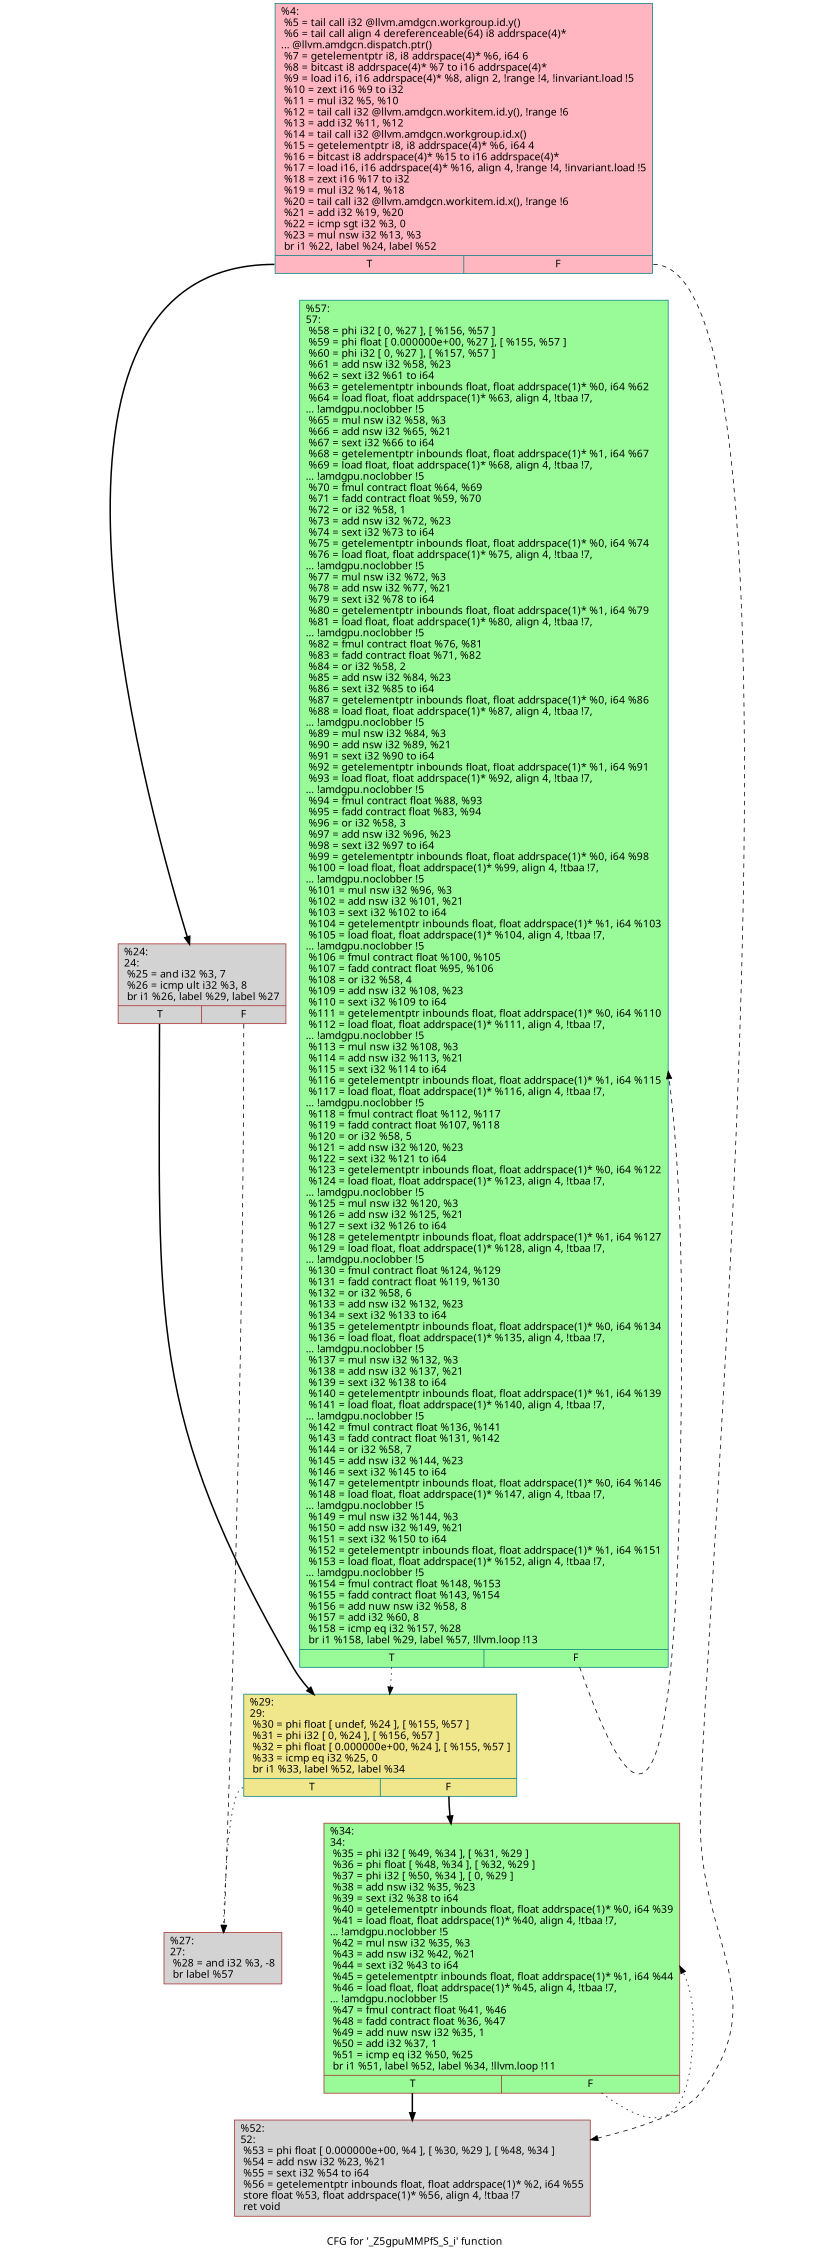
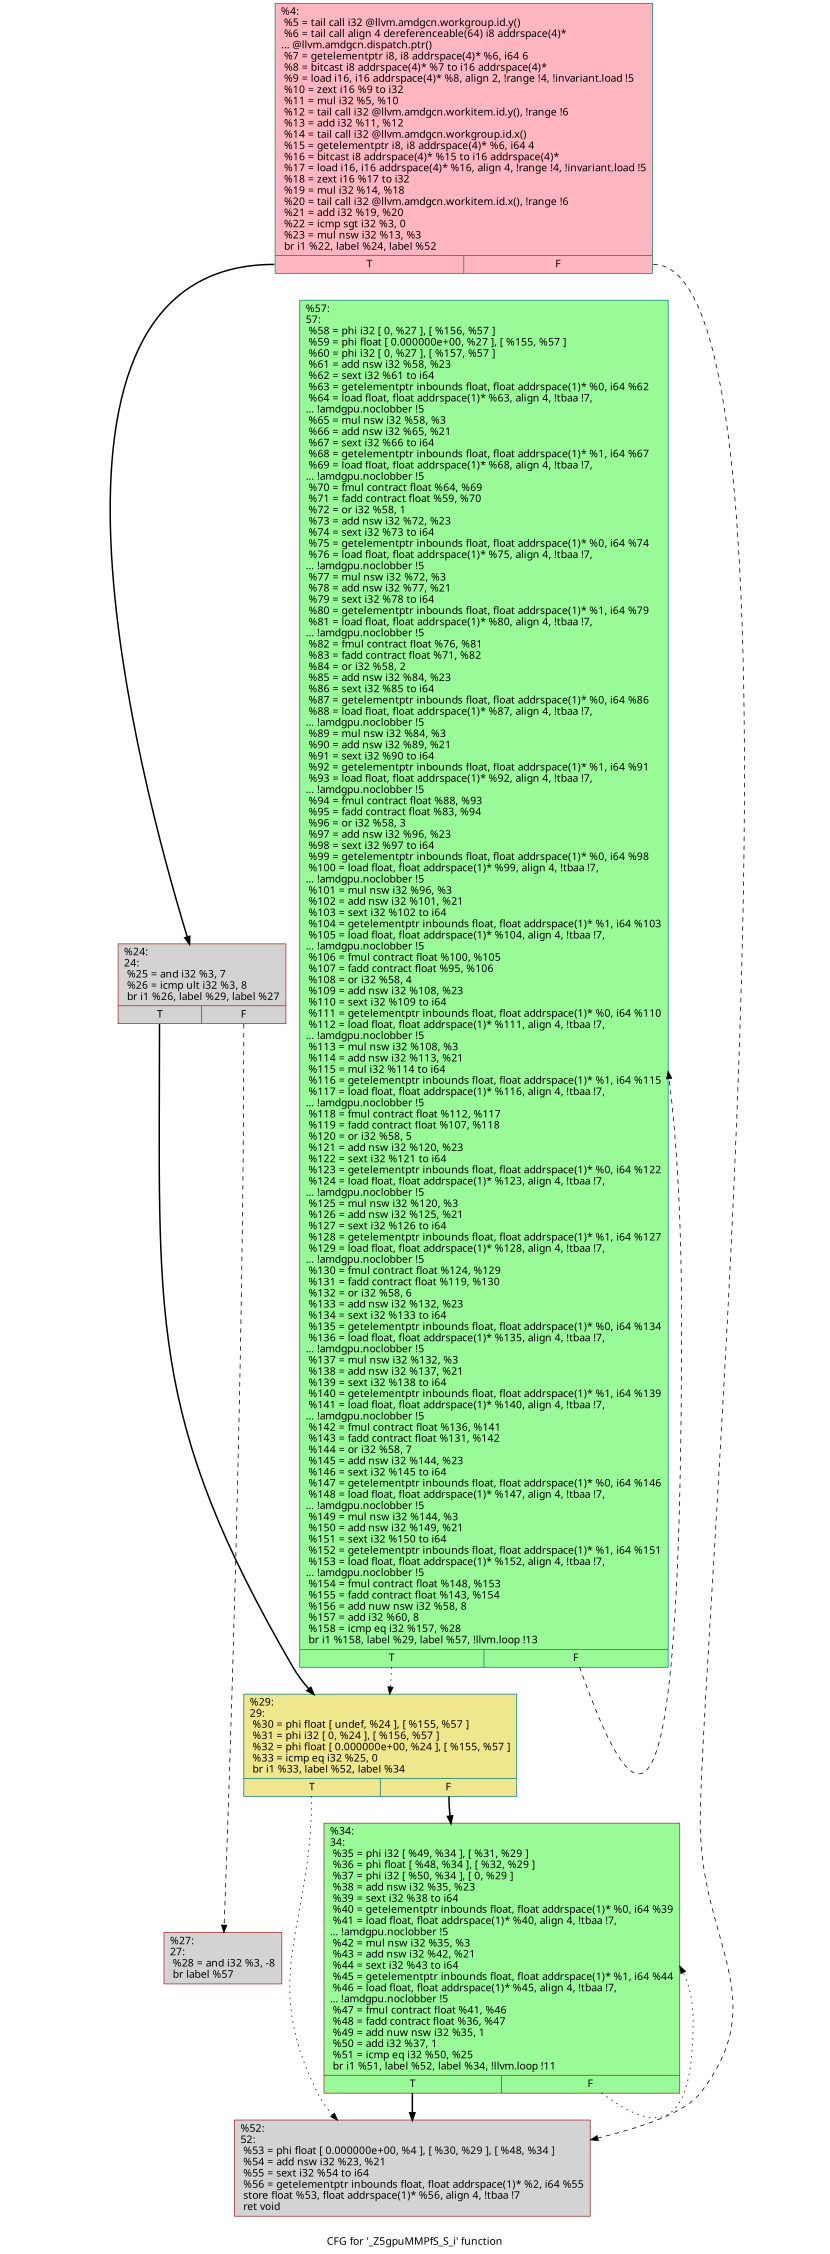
(377, 1070) -> (376, 1070)
(227, 1855) -> (292, 1960)
